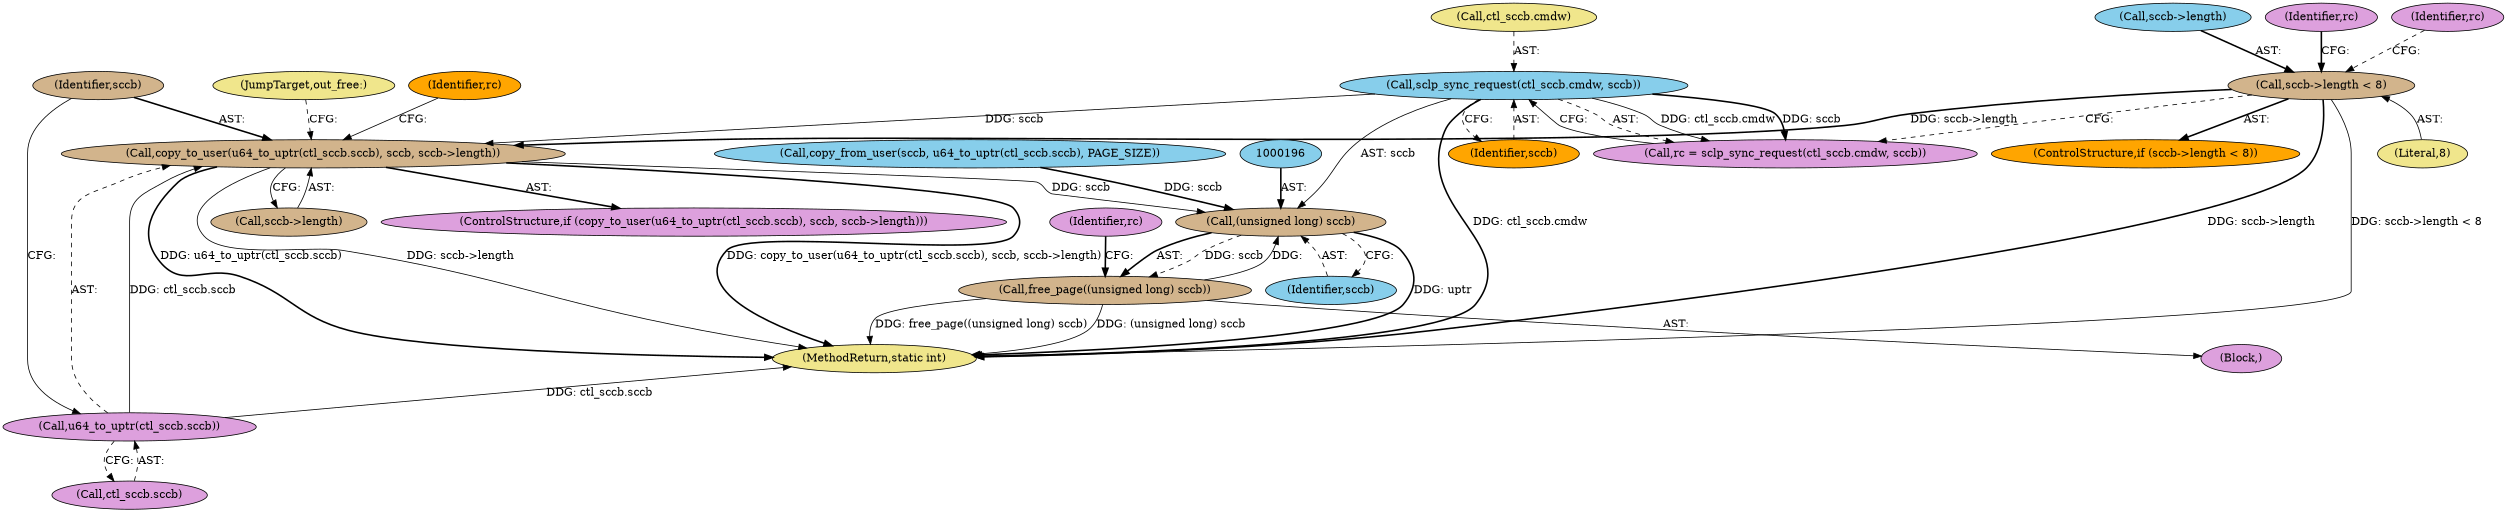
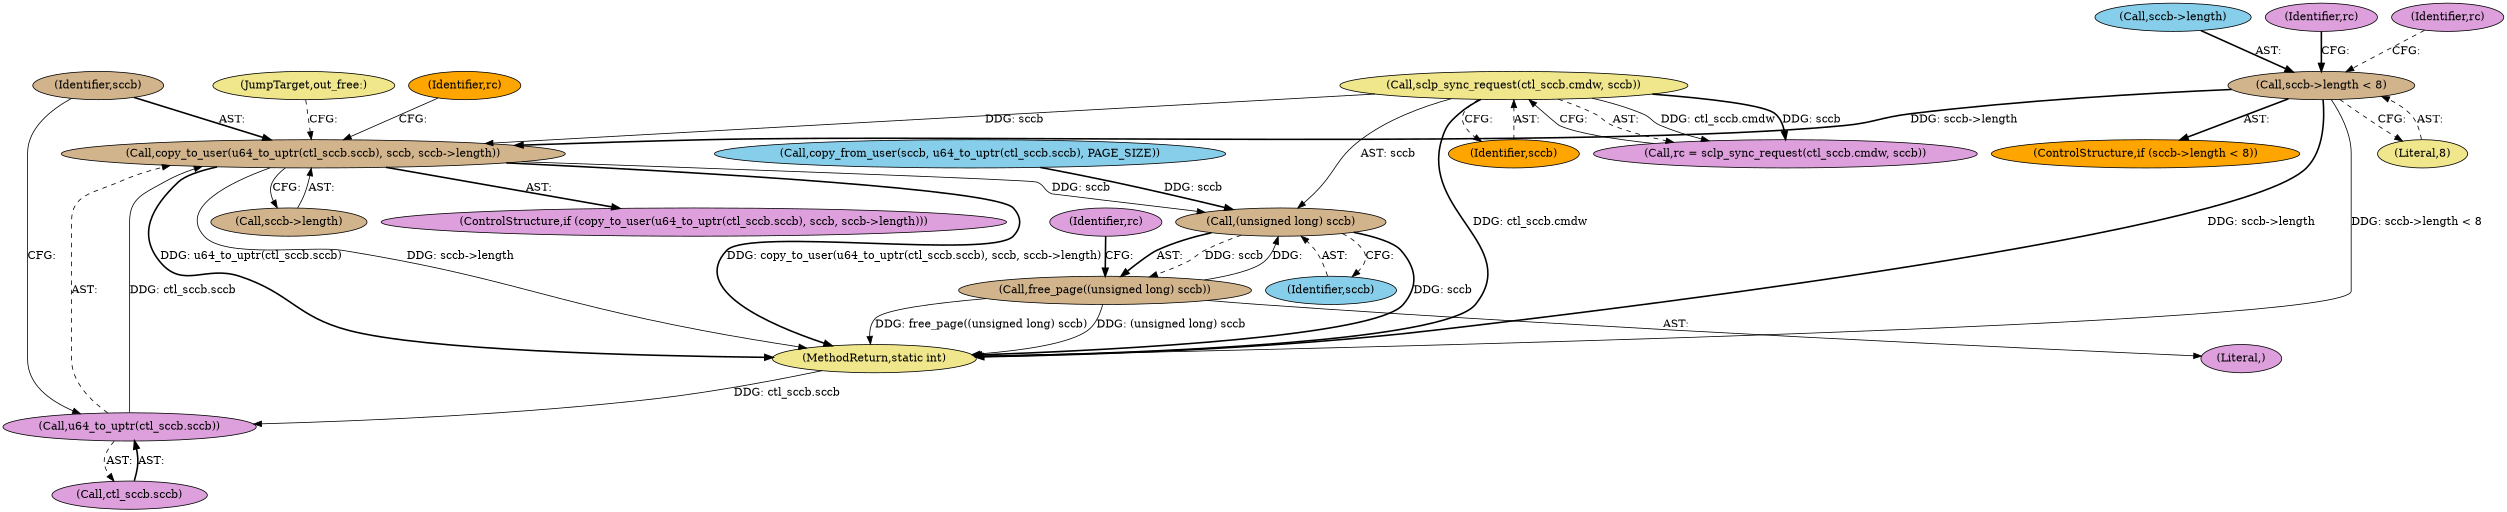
(1514, 17) -> none
(1514, 86) -> (1514, 86)
(2411, 115) -> (2411, 115)
(2069, 118) -> (2367, 119)
(1281, 154) -> none
(1443, 290) -> (1443, 290)
(2241, 359) -> (2241, 359)
(504, 393) -> (543, 409)
(121, 461) -> (121, 461)
(138, 465) -> (138, 465)
